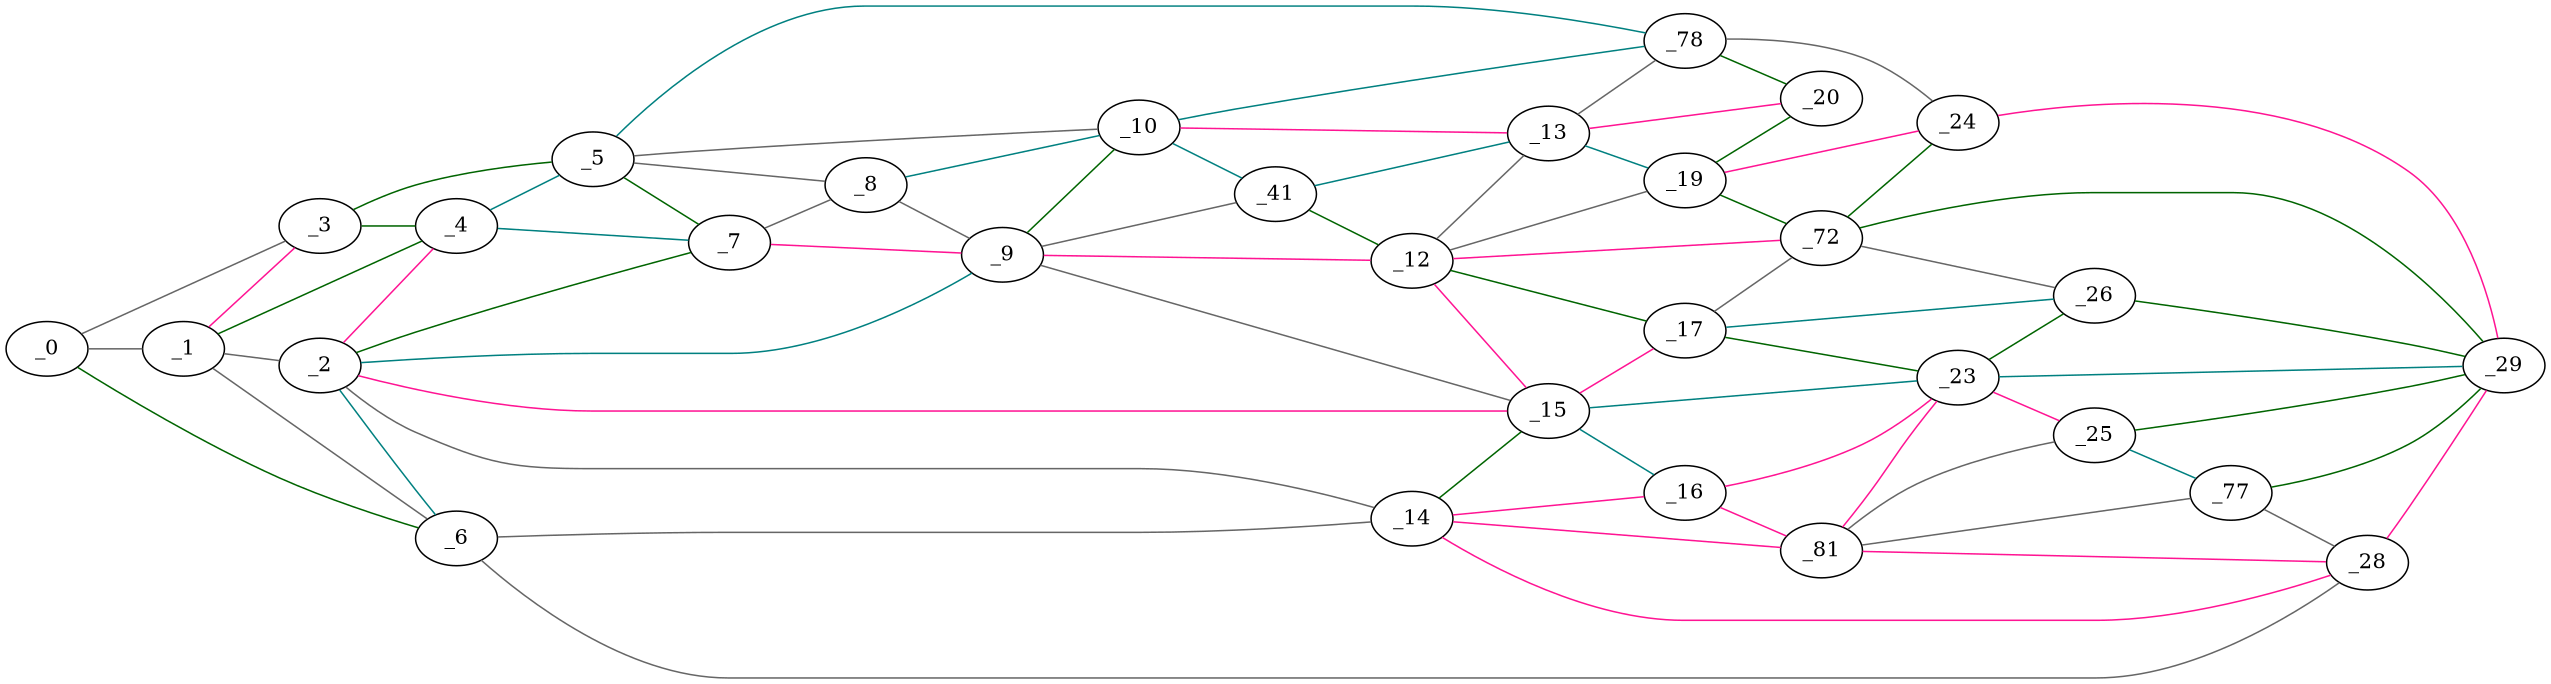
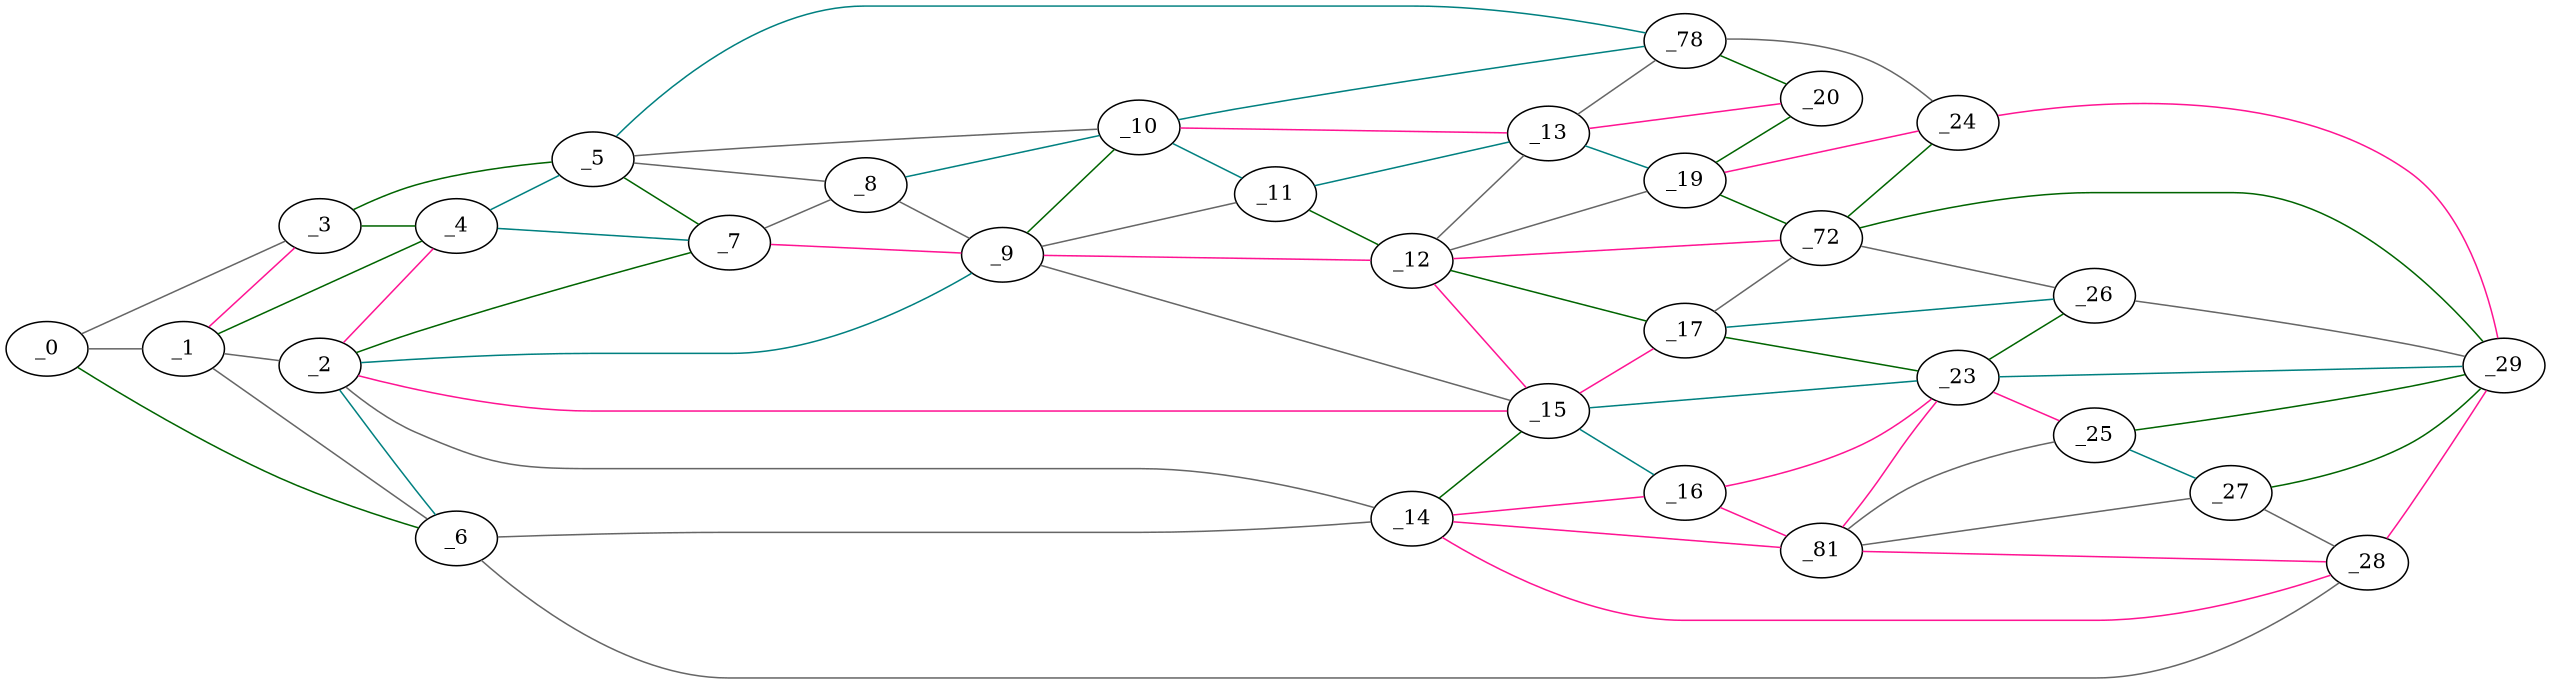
(1276, 194) -> (1276, 194)
(2301, 326) -> (2301, 326)
(2231, 493) -> (2231, 493)
